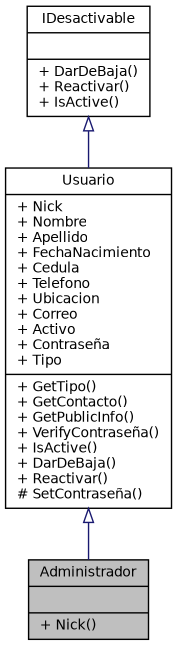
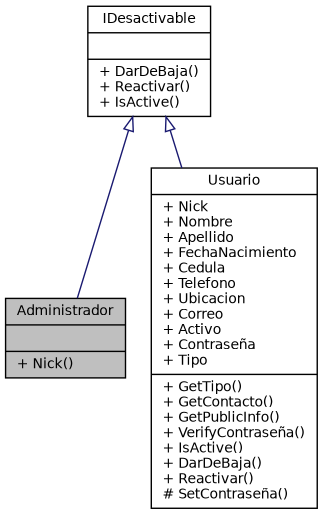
(89, 541) -> (103, 214)
